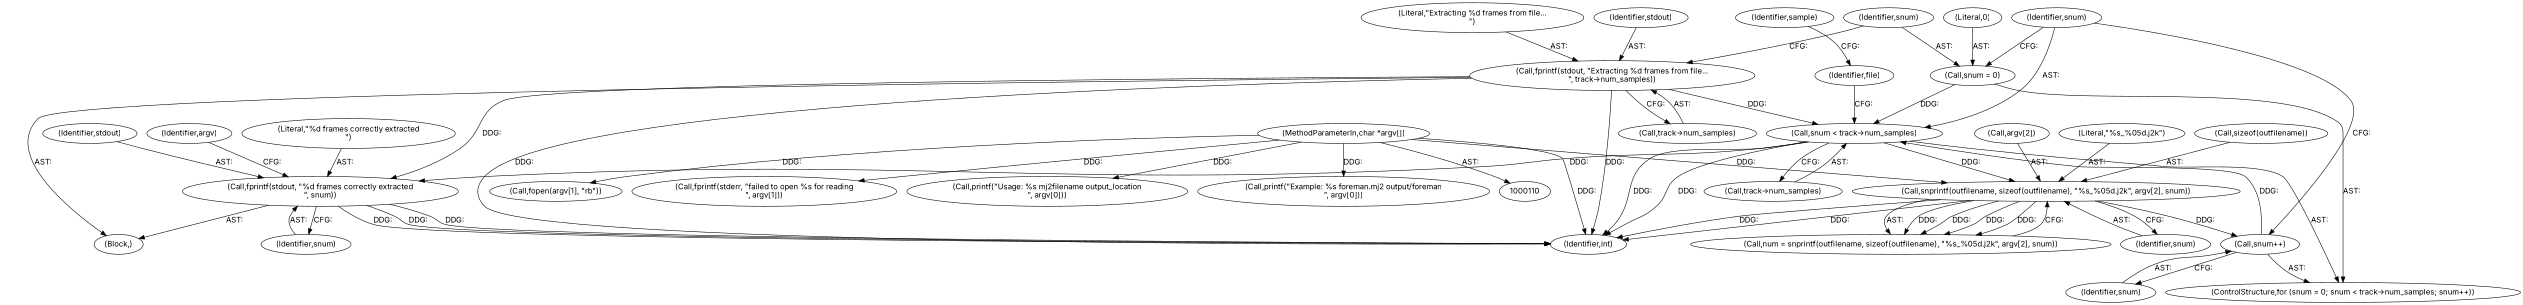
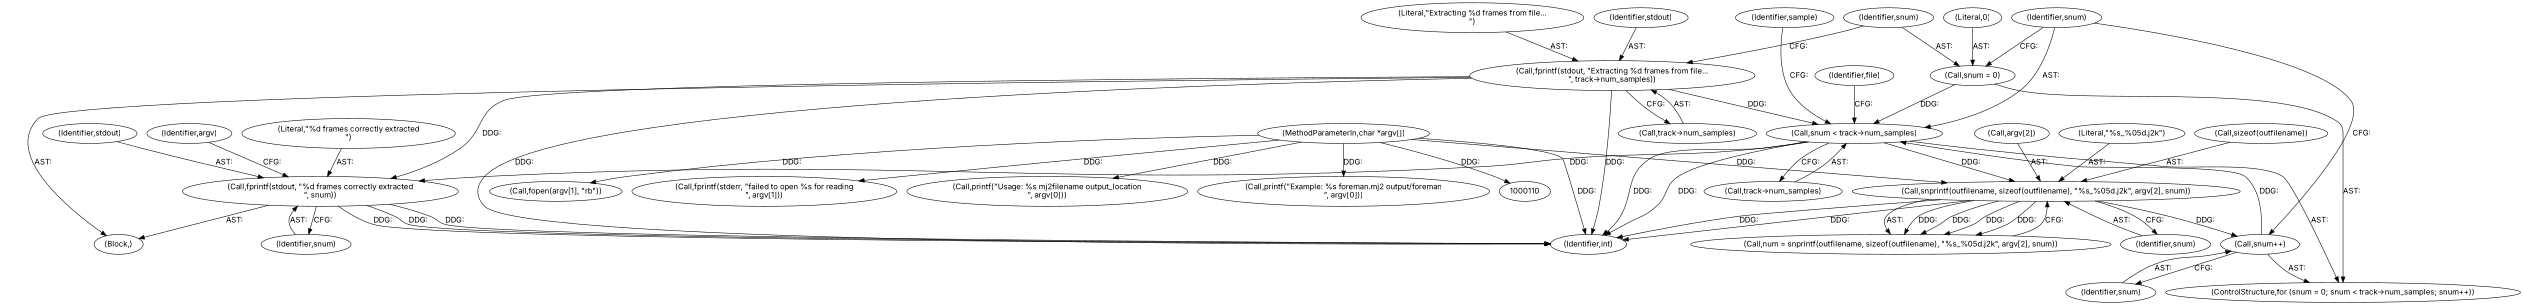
(1831, 40) -> (1786, 83)
(1472, 162) -> (1472, 162)
